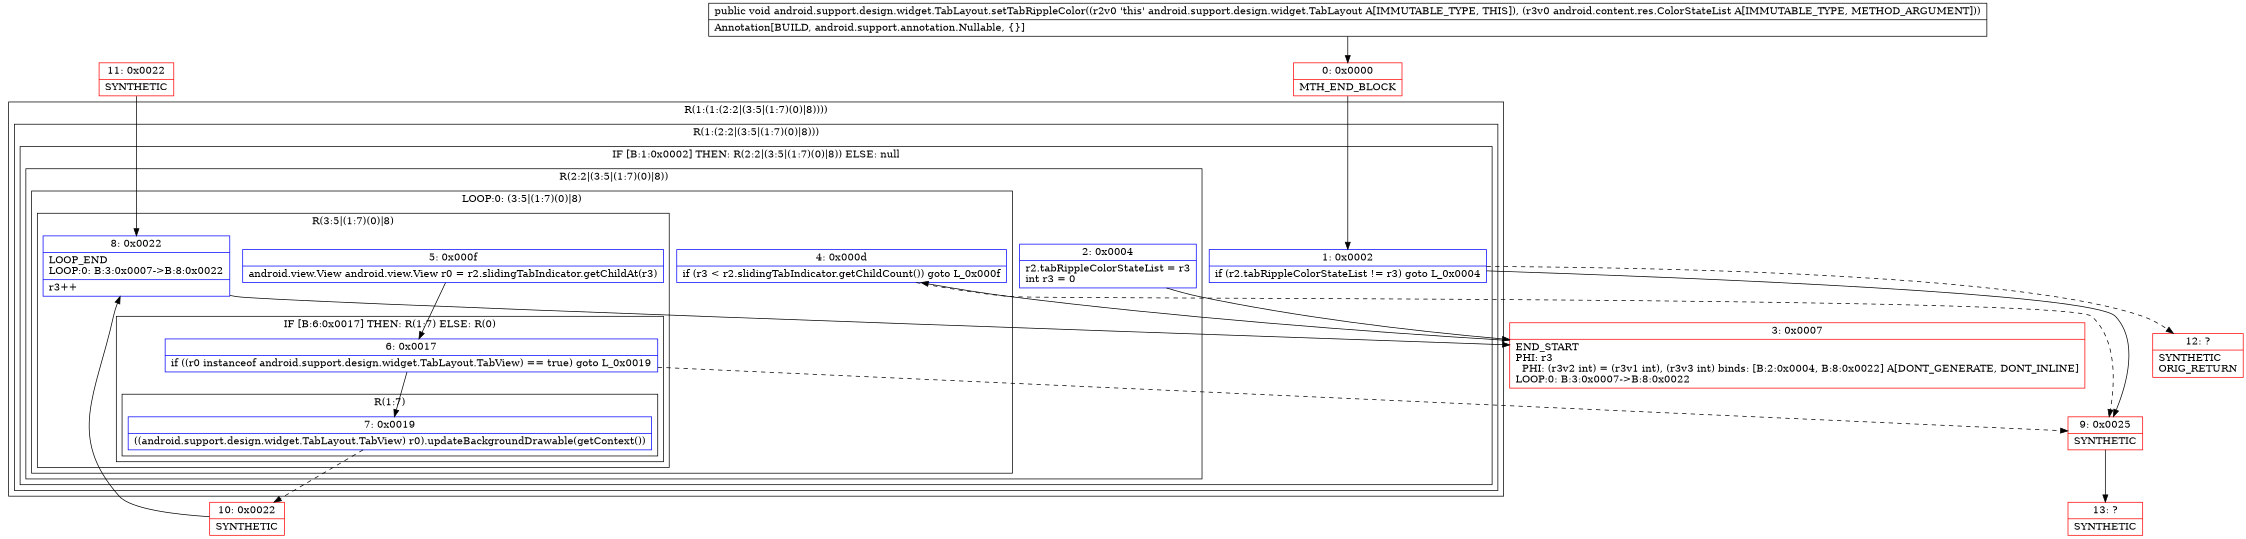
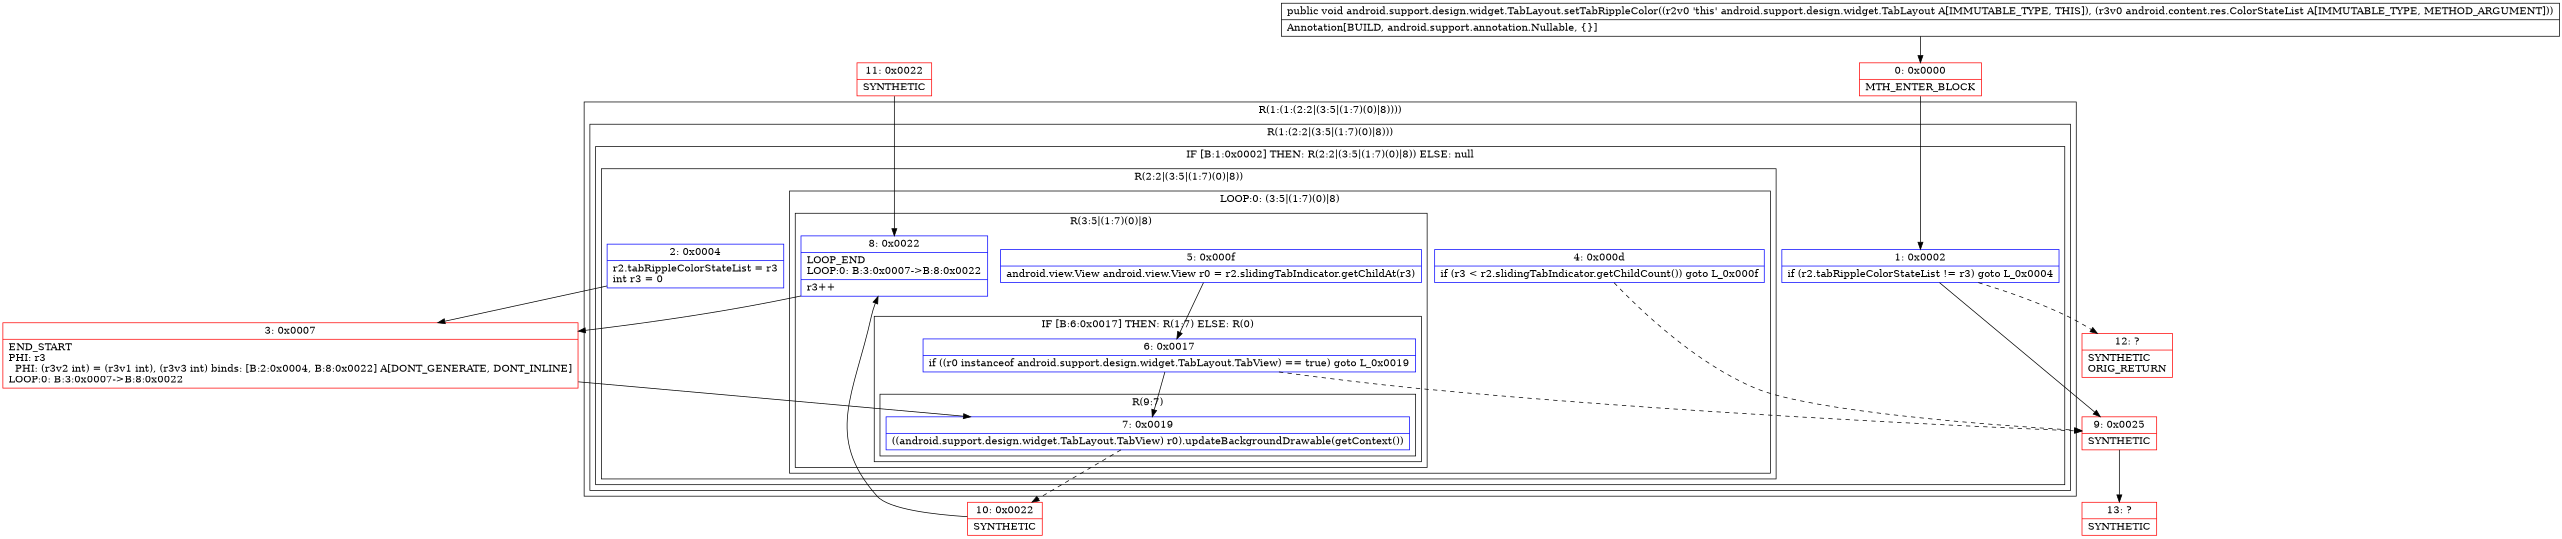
(1348, 87) -> (1920, 87)
(1218, 319) -> (771, 399)
(390, 402) -> (1148, 402)
